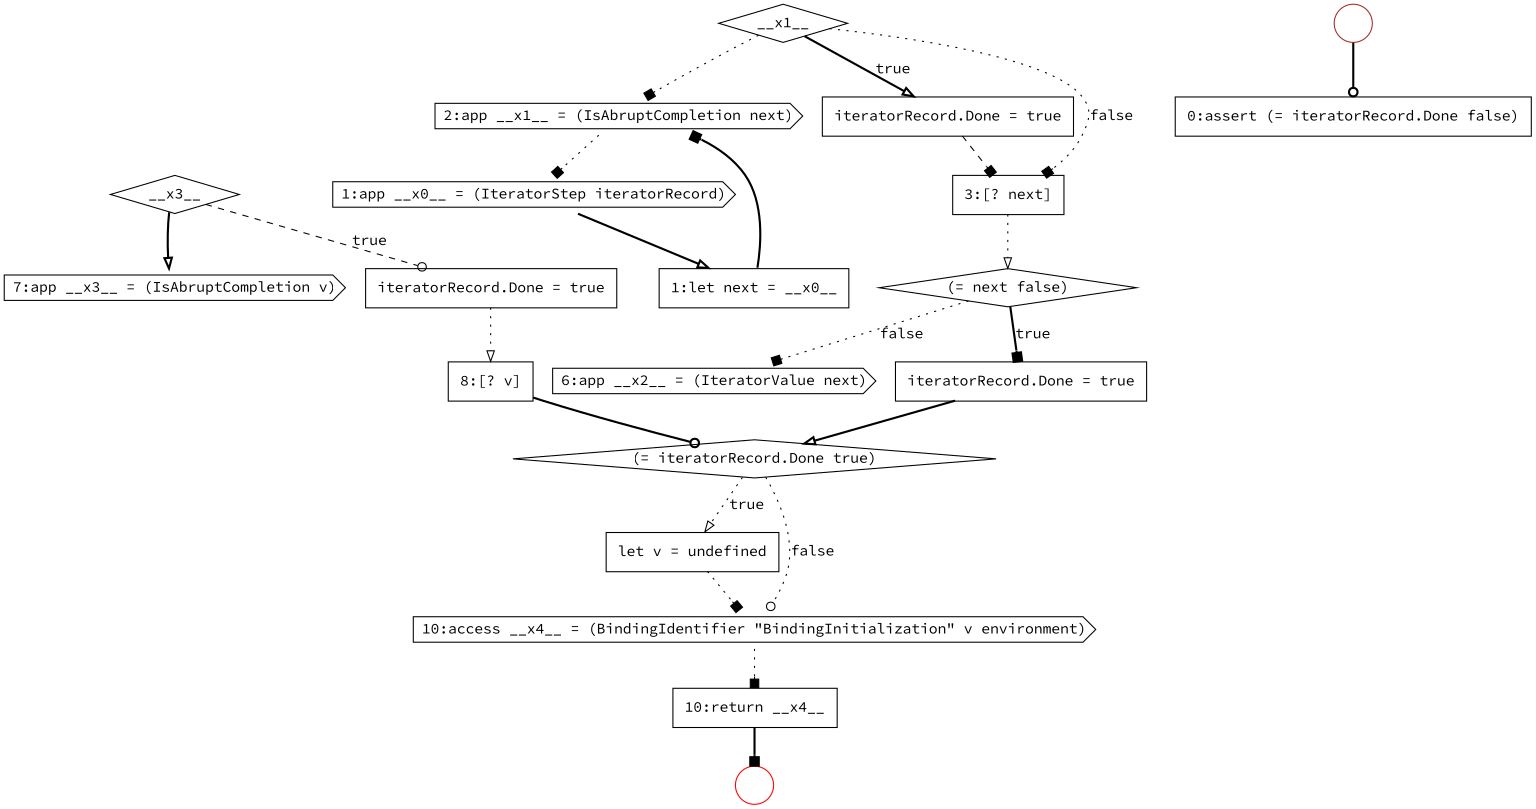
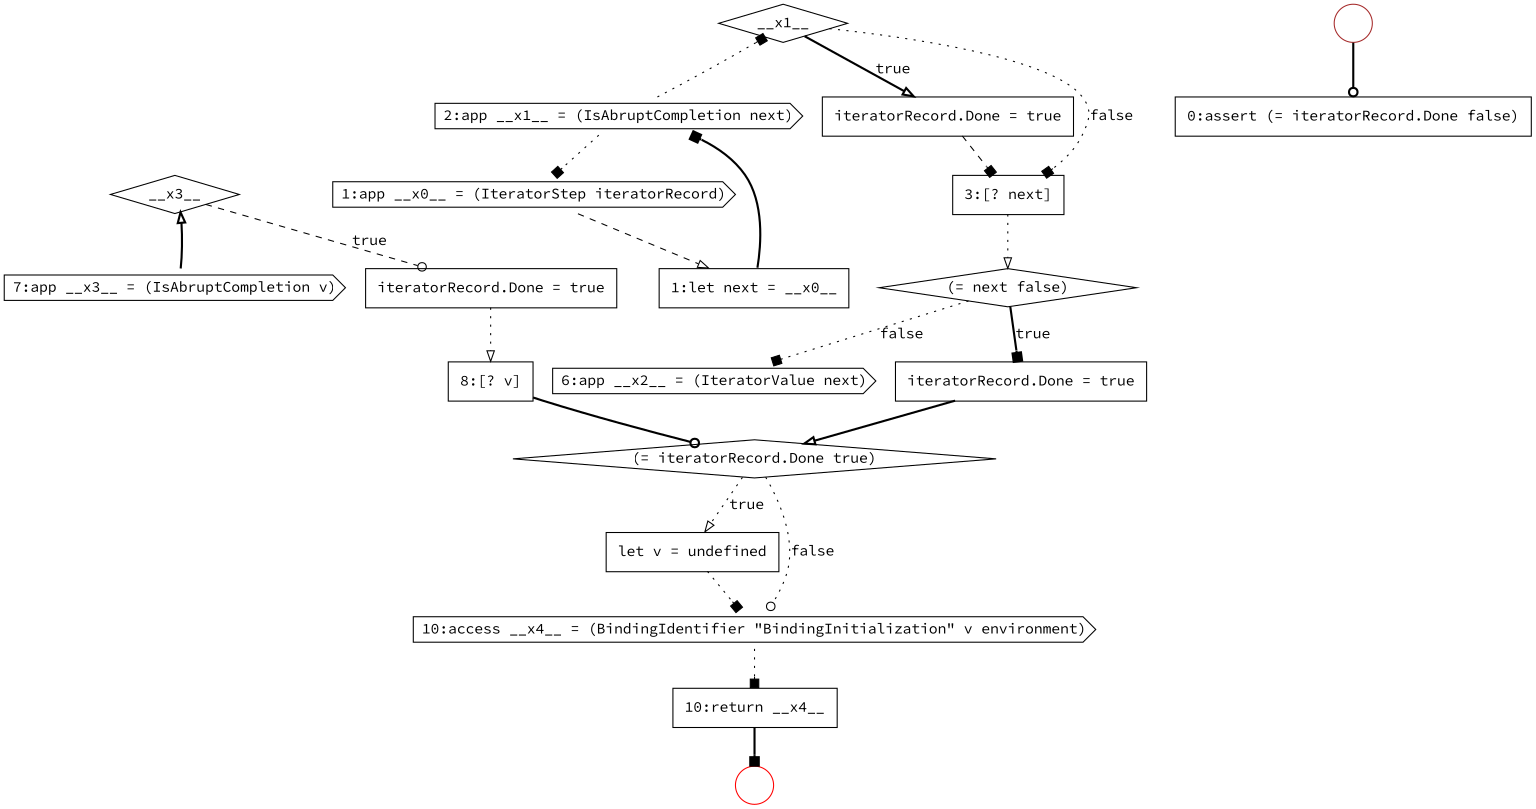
(707, 63) -> (707, 70)
(168, 235) -> (182, 246)
(638, 239) -> (638, 239)
